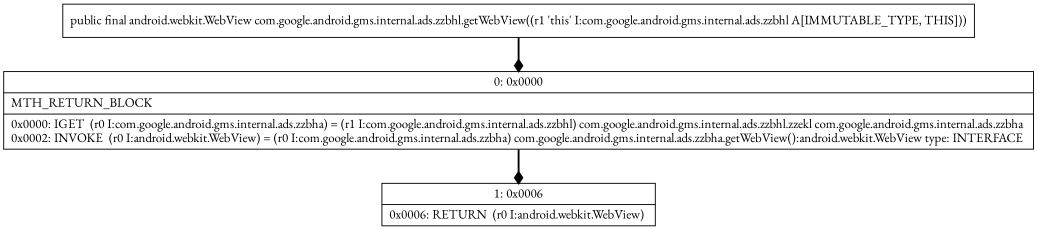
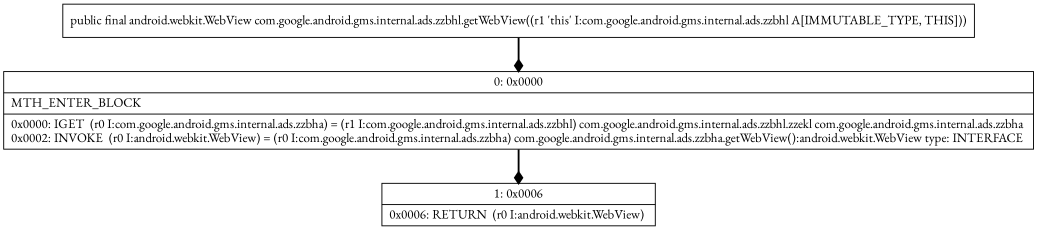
(82, 103) -> (77, 103)
